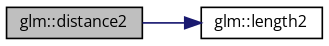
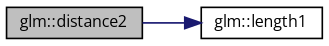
(262, 23) -> (262, 23)
